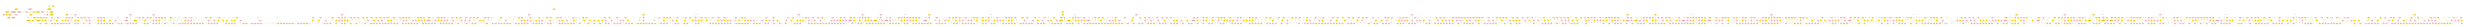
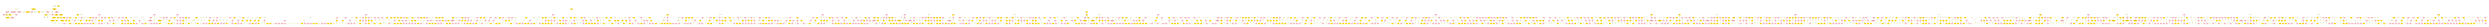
(16, 9) -> (16, 9)
(30, 9) -> (34, 9)
(7, 12) -> (7, 12)
none -> (28, 12)
(38, 12) -> (43, 12)
(52, 12) -> (57, 12)
none -> (61, 15)
none -> (54, 18)
